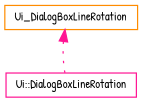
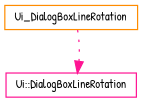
(63, 57) -> (79, 45)
